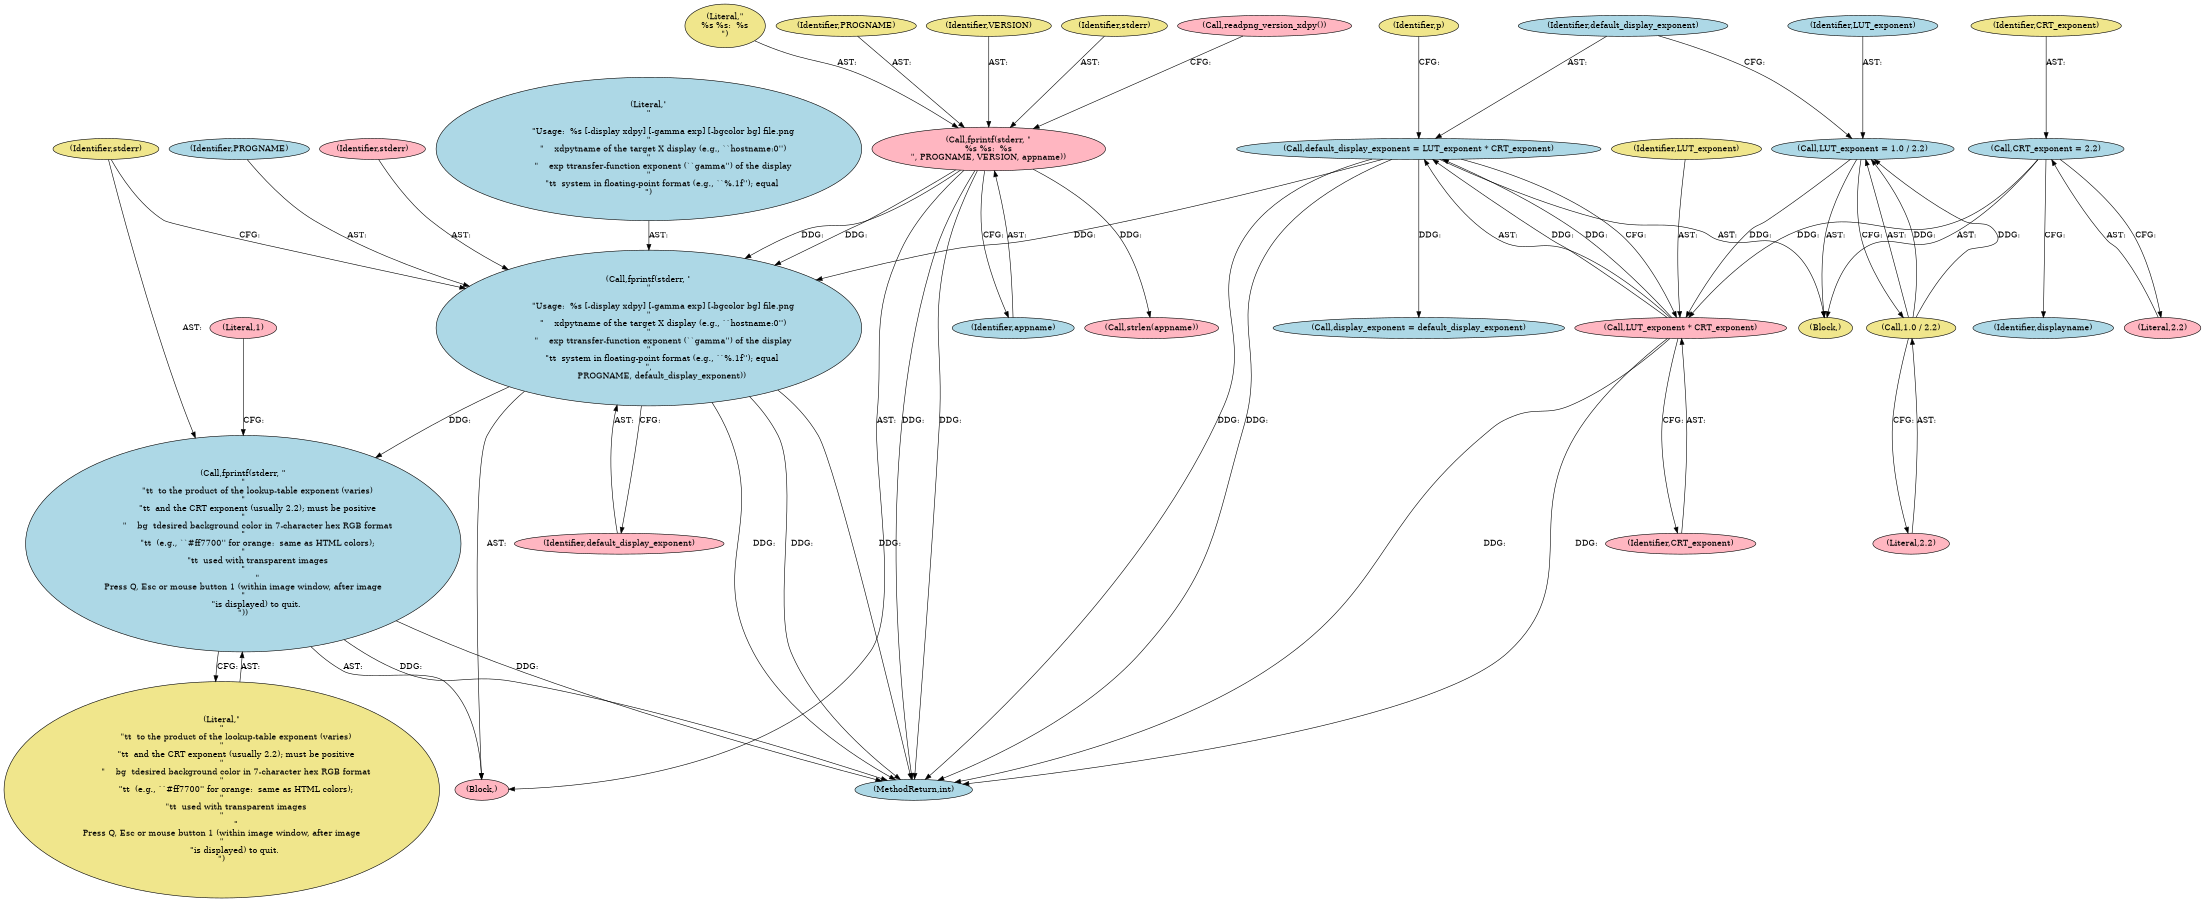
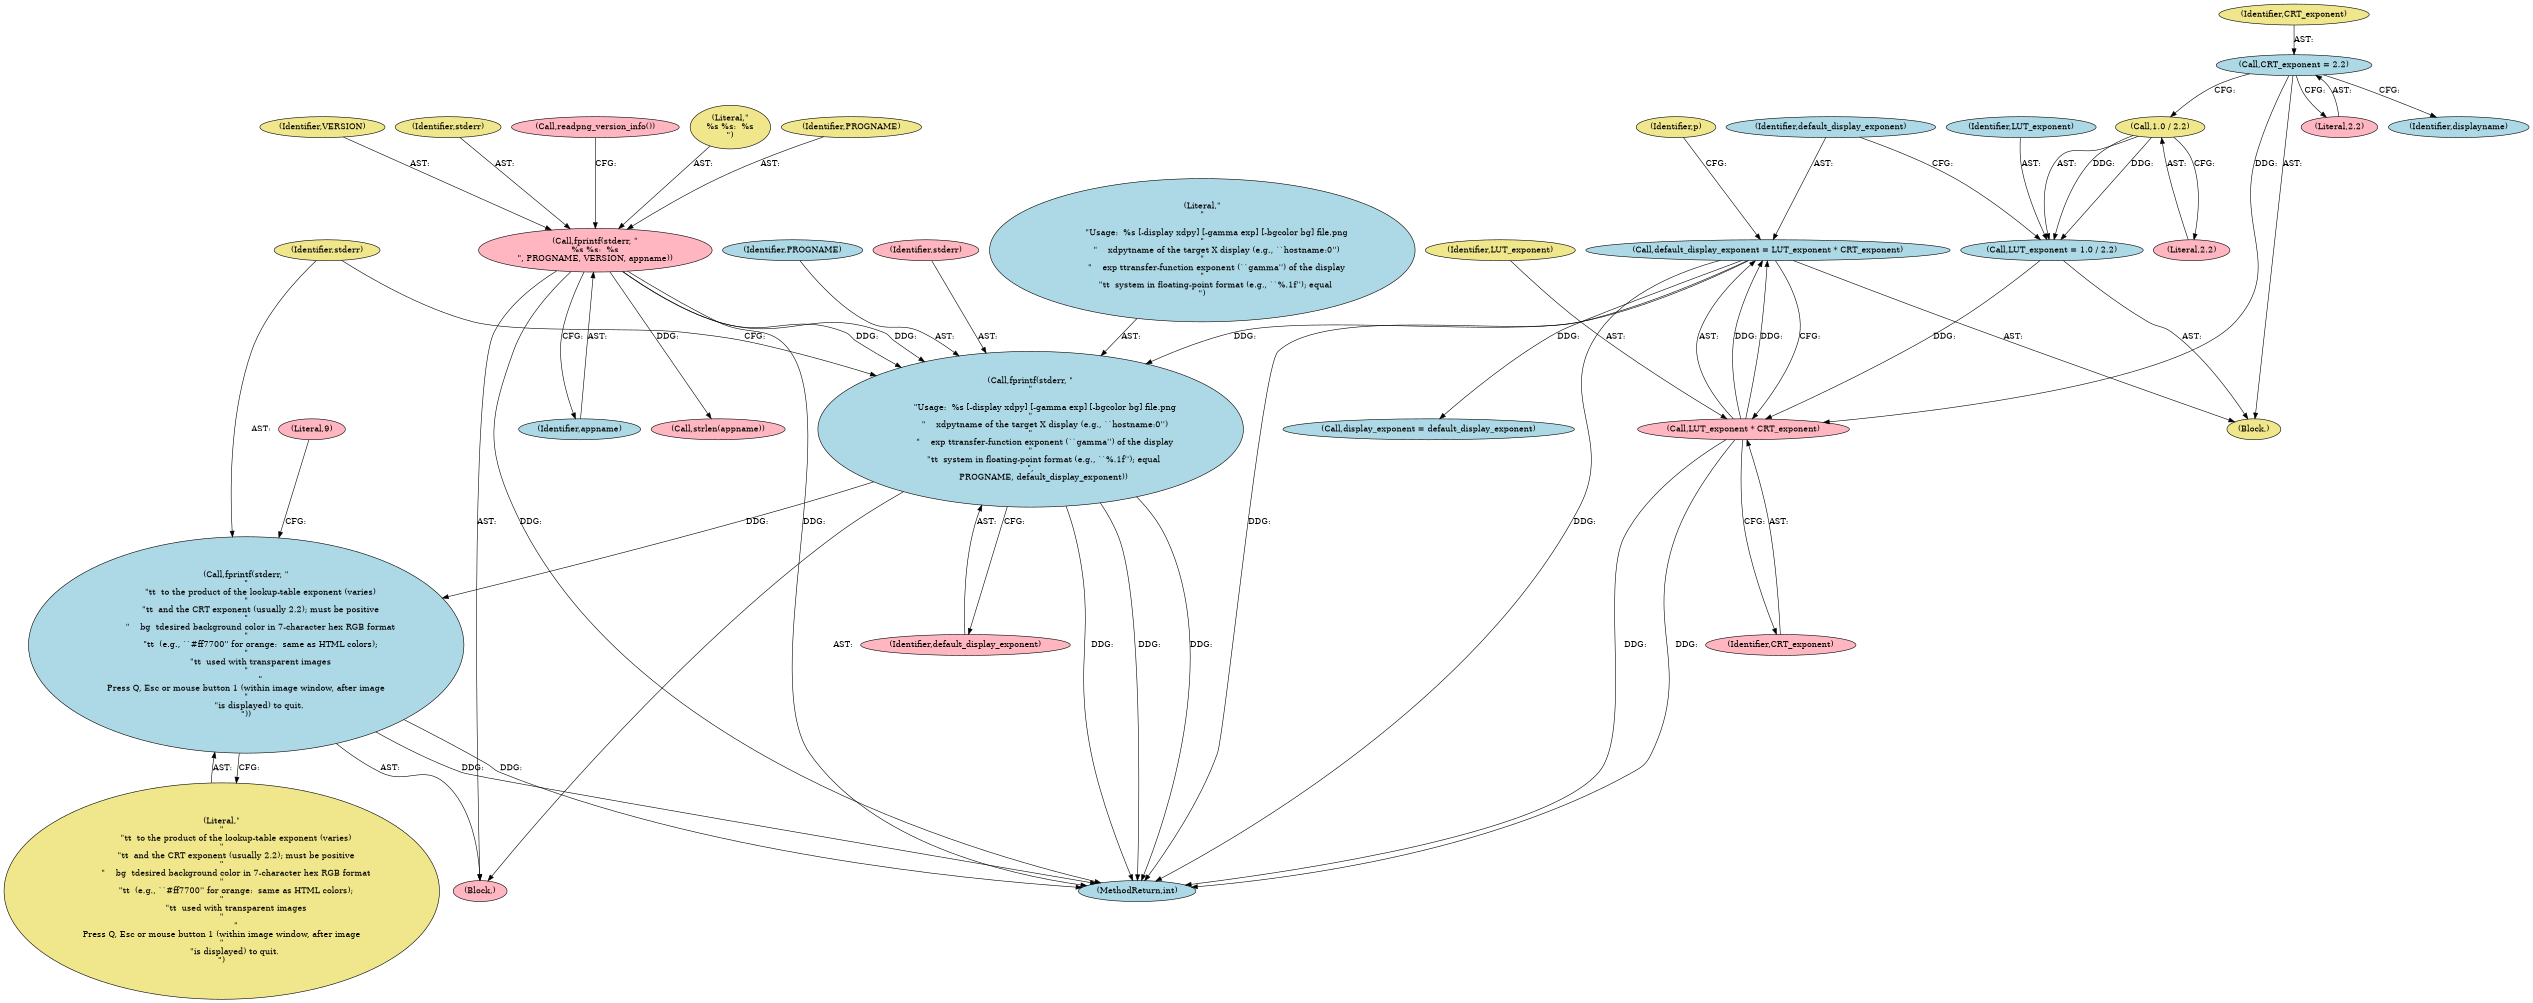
(1265, 26) -> (595, 127)
(1862, 241) -> (2210, 88)
(243, 328) -> (312, 429)
